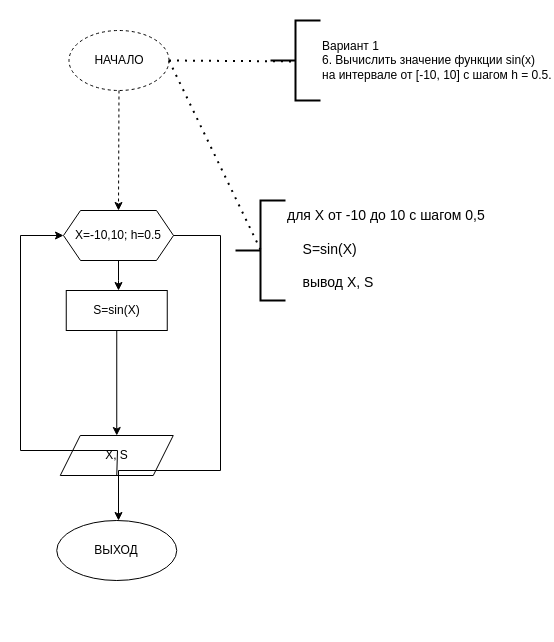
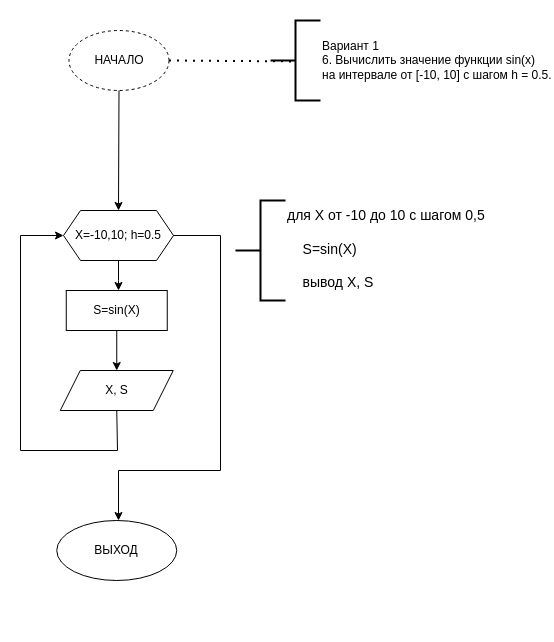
(119, 148) -> (119, 148)
(215, 155) -> none
(117, 456) -> (117, 391)
